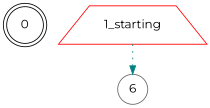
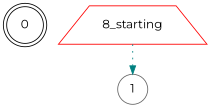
(133, 25) -> (133, 25)
(133, 89) -> (133, 89)
